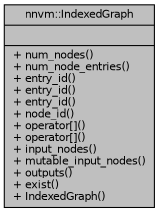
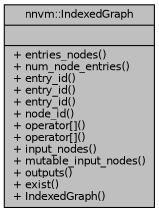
(54, 55) -> (60, 55)
